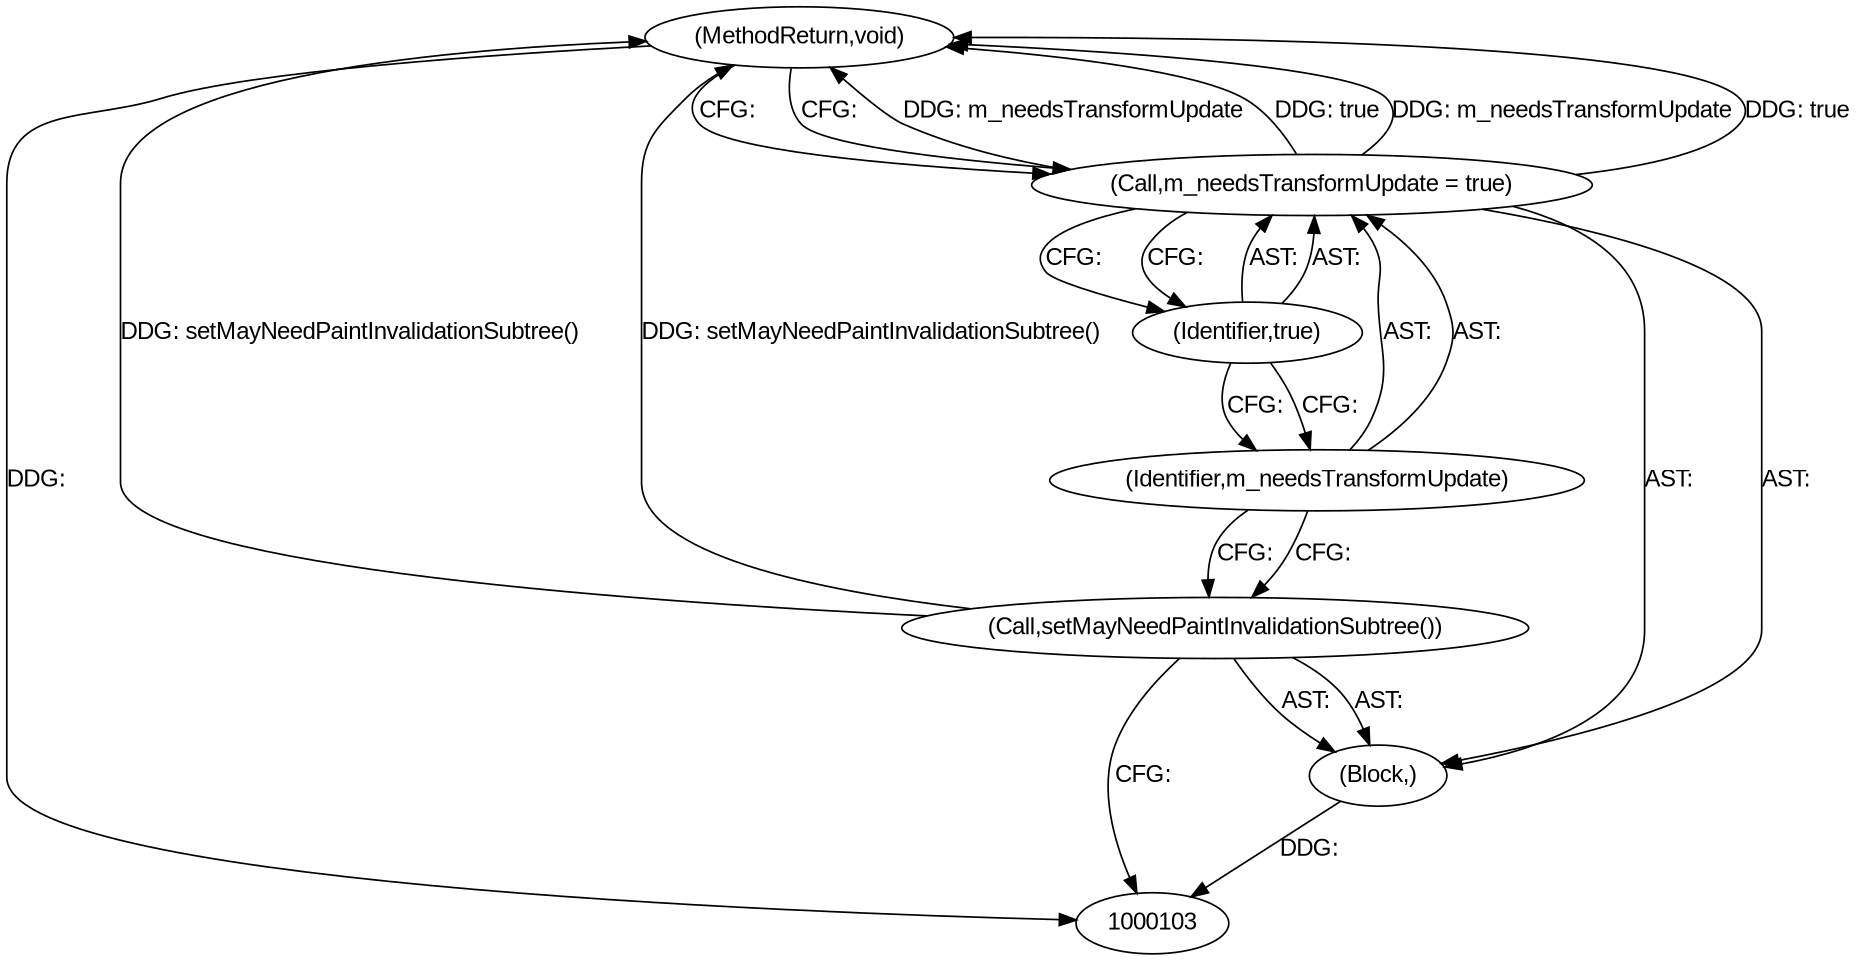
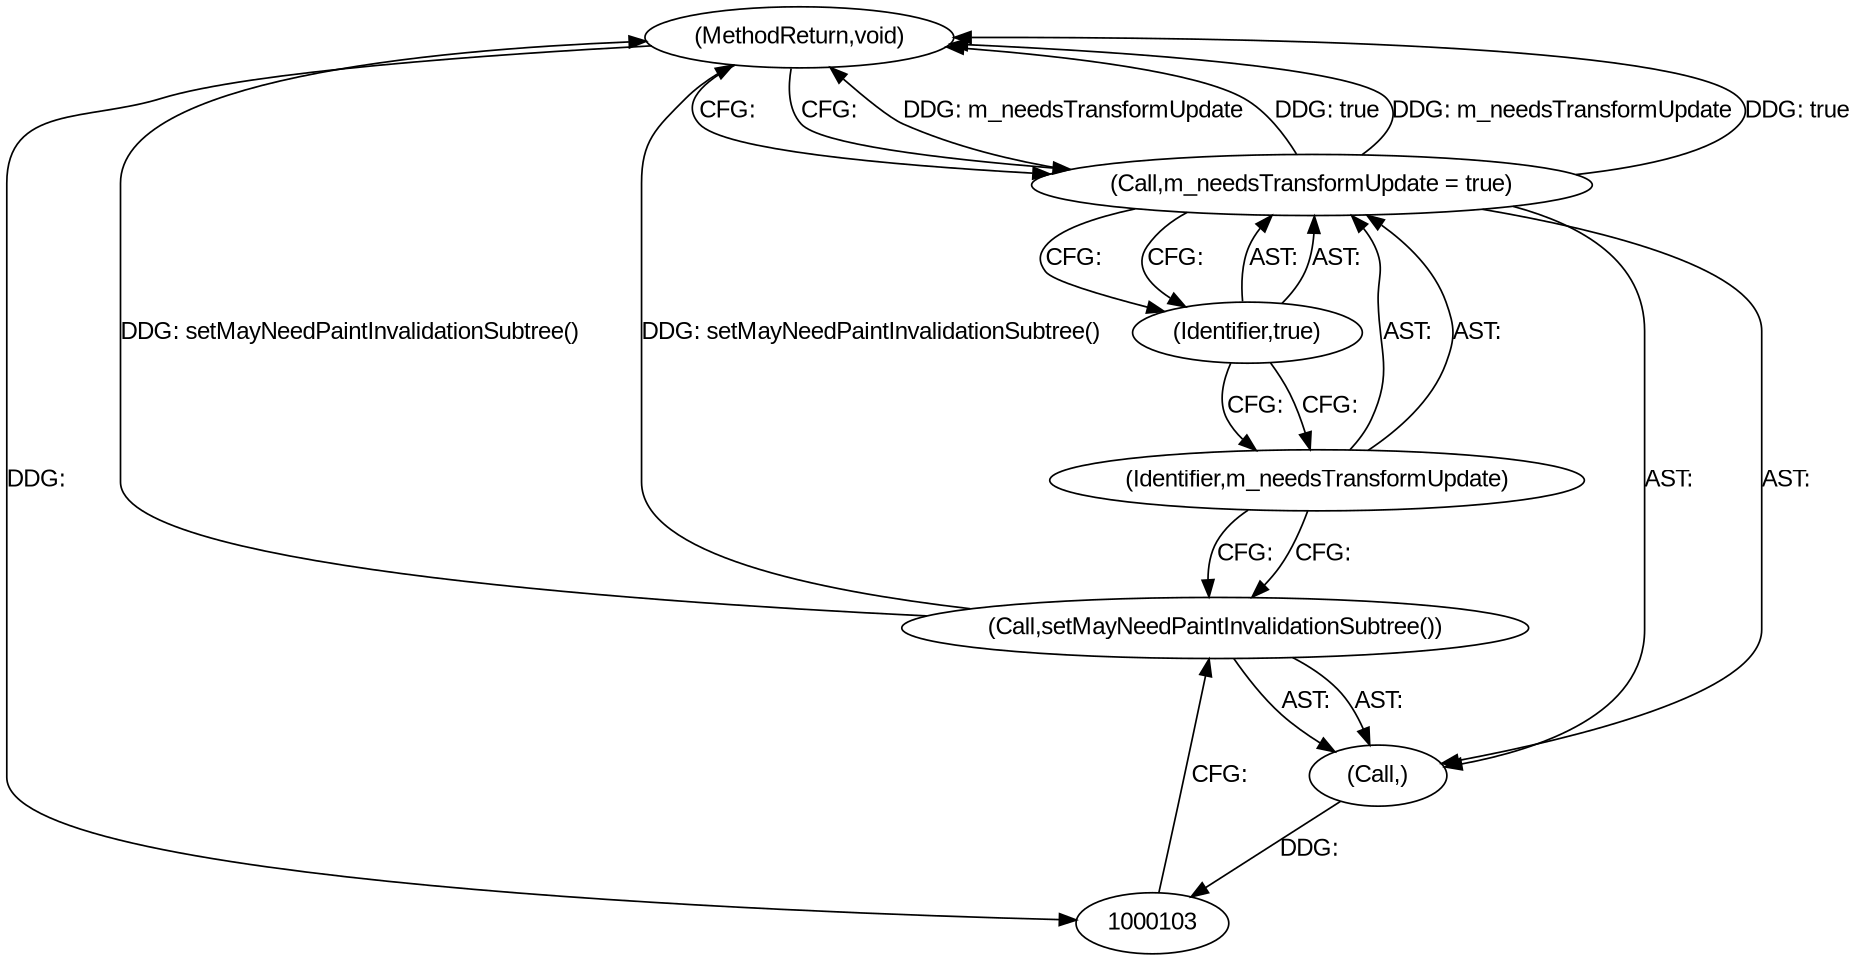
(1111, 759) -> (1183, 784)
(1378, 776) -> (1378, 776)
